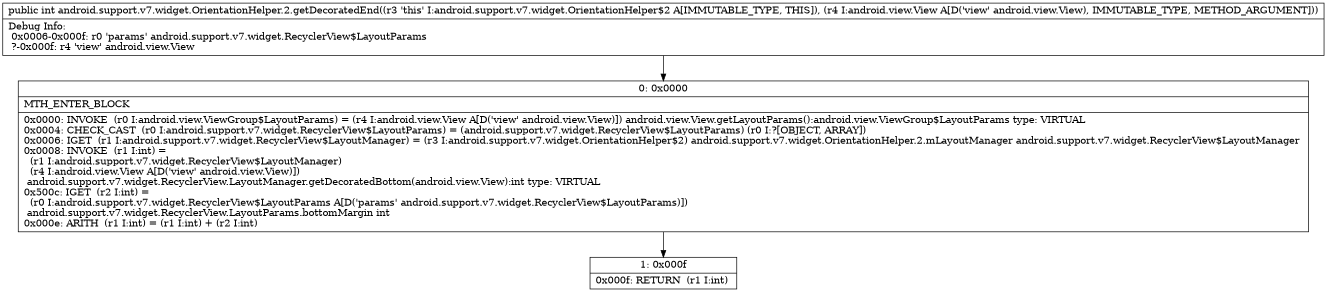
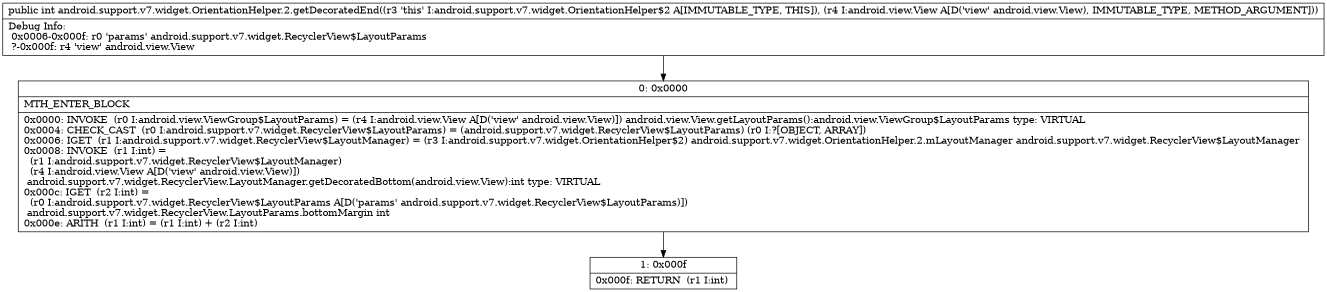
(88, 193) -> (88, 193)
